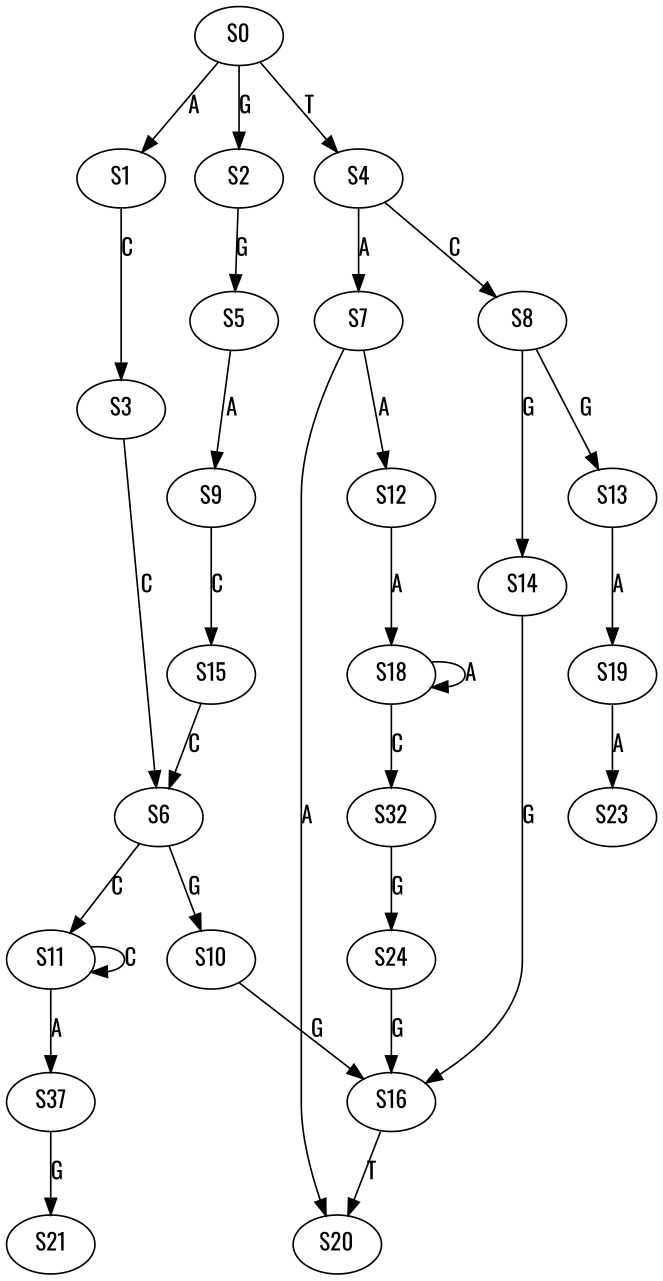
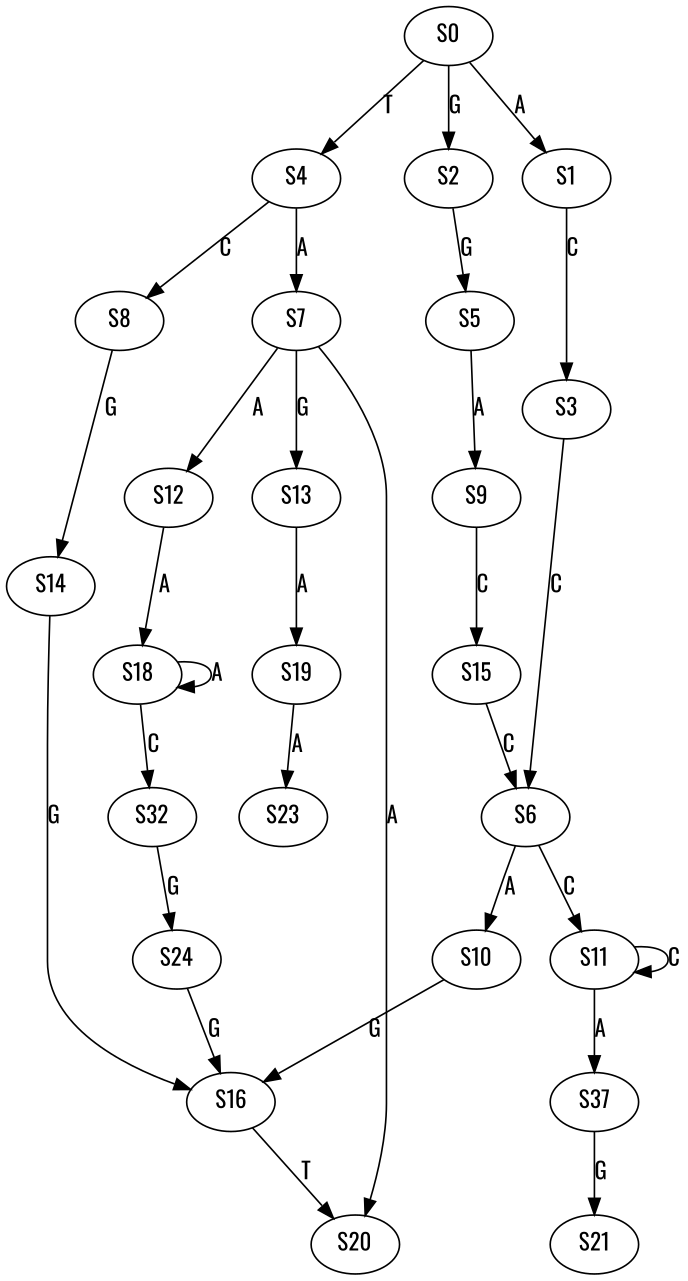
(564, 402) -> (296, 401)
(195, 888) -> (510, 888)
